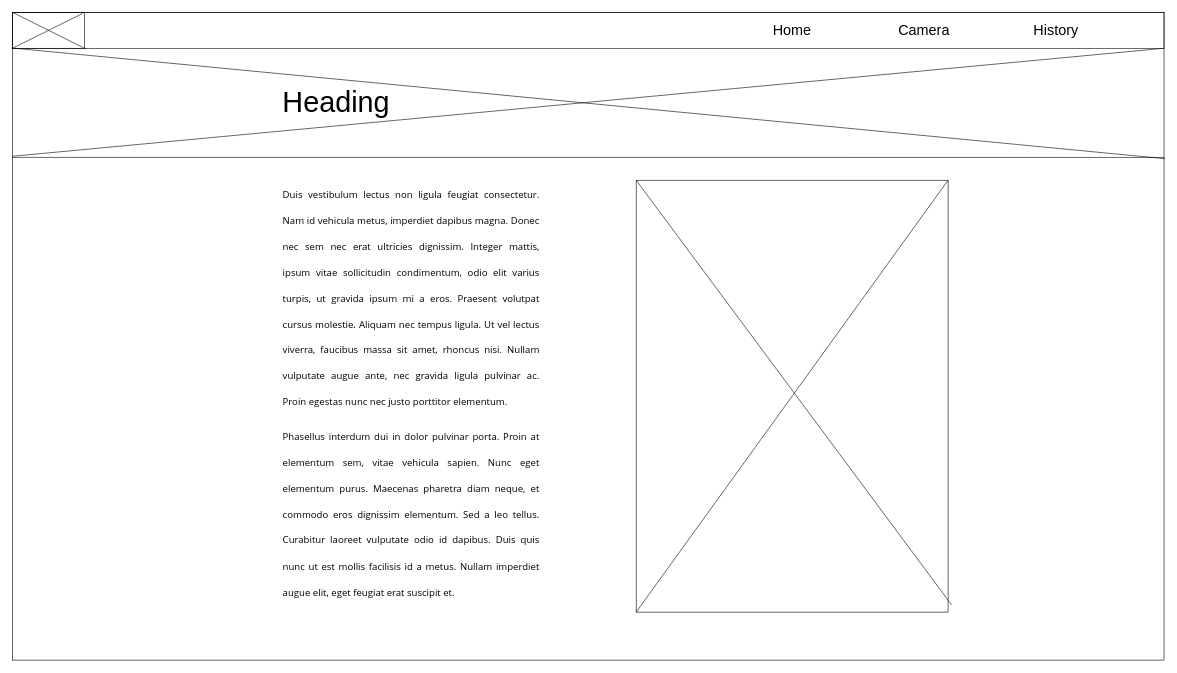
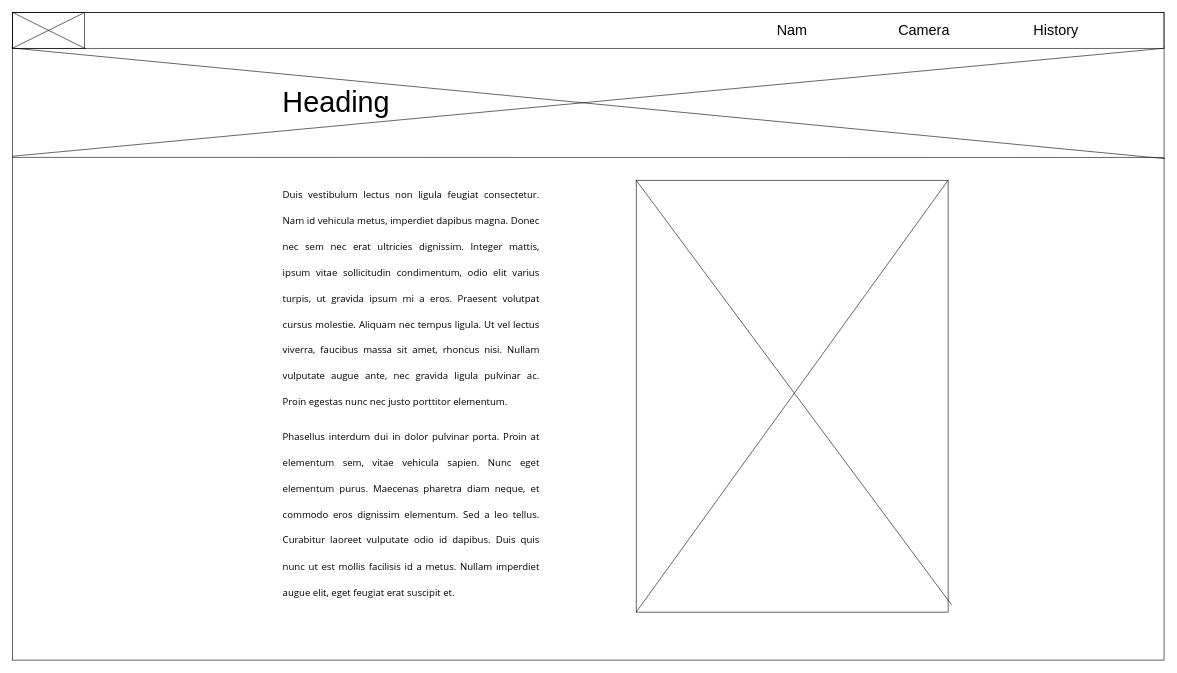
(792, 30) -> (792, 30)
